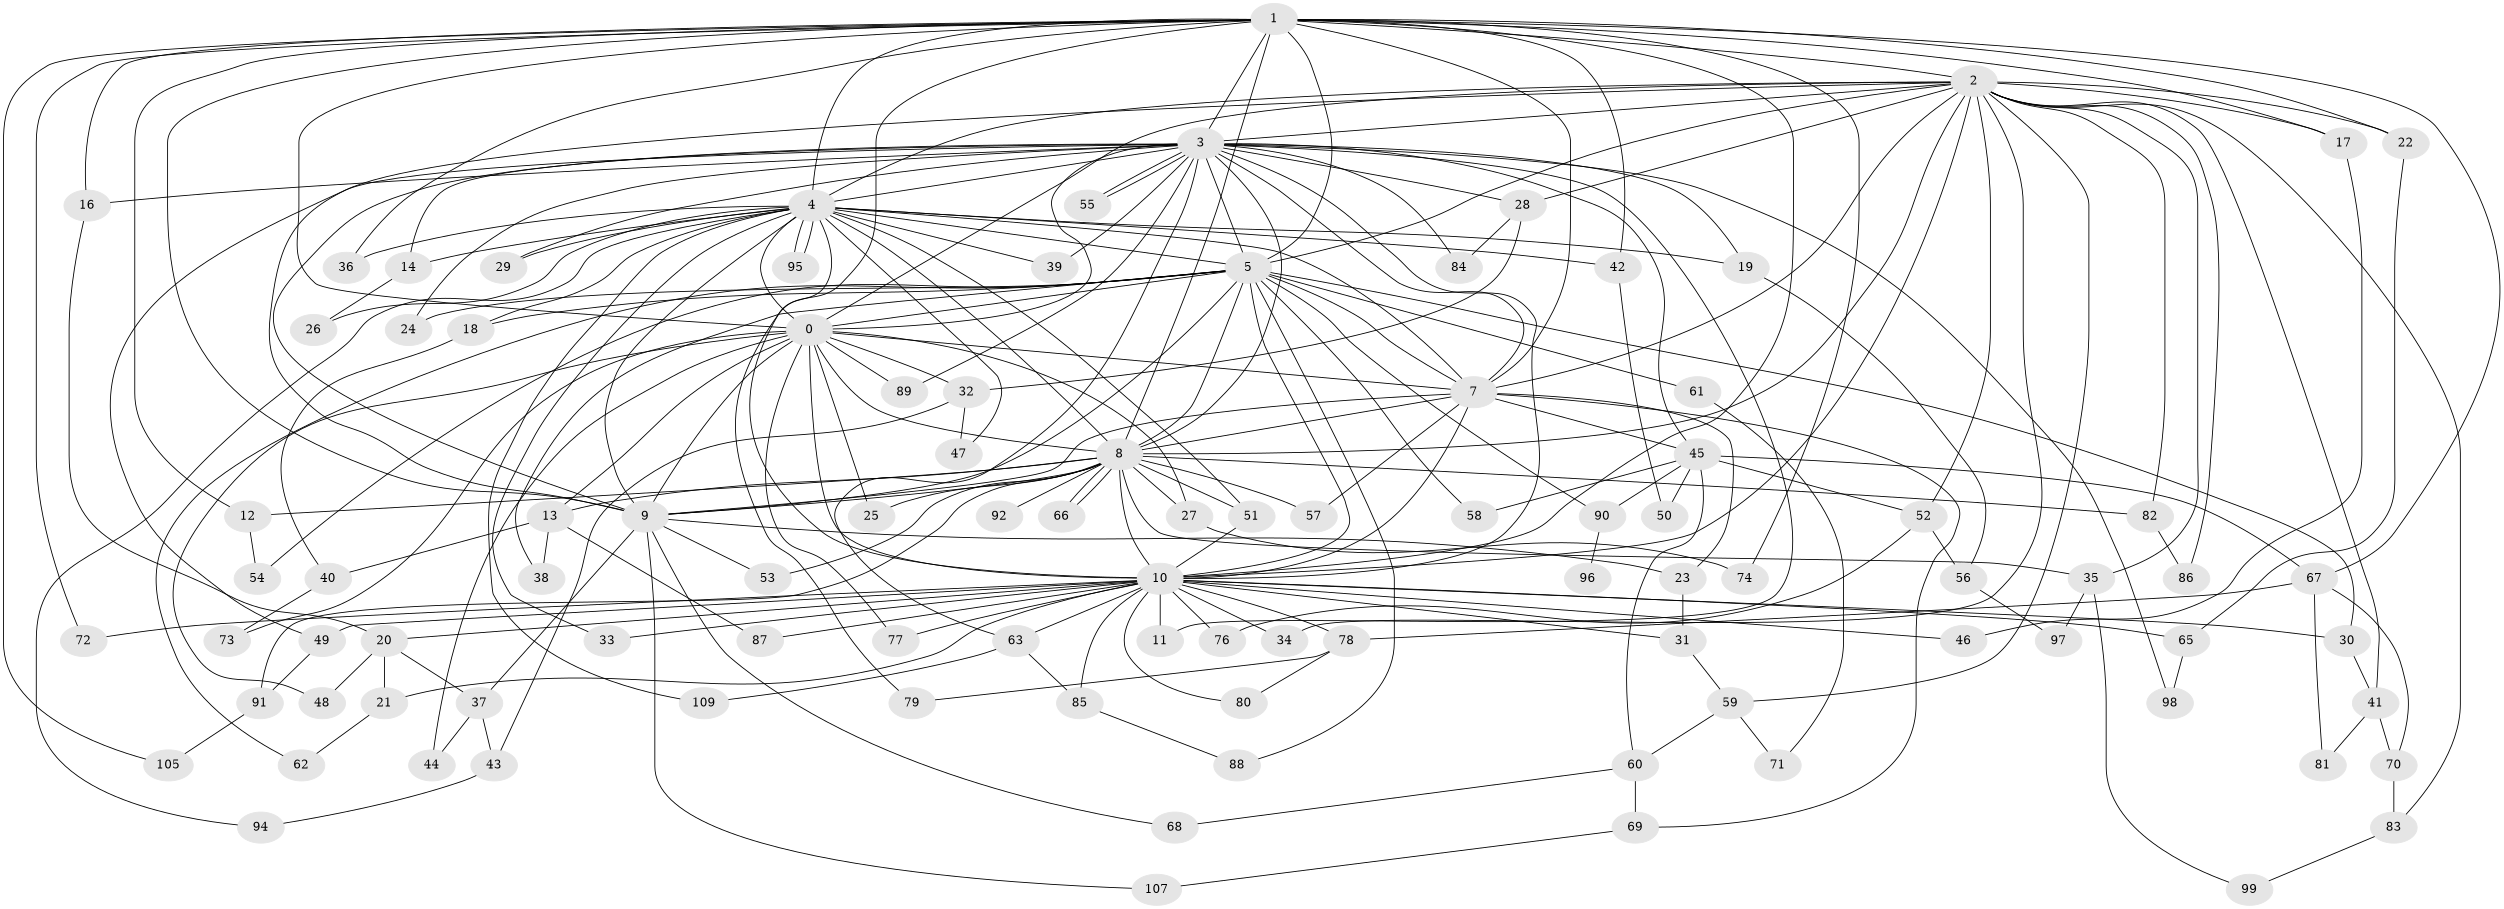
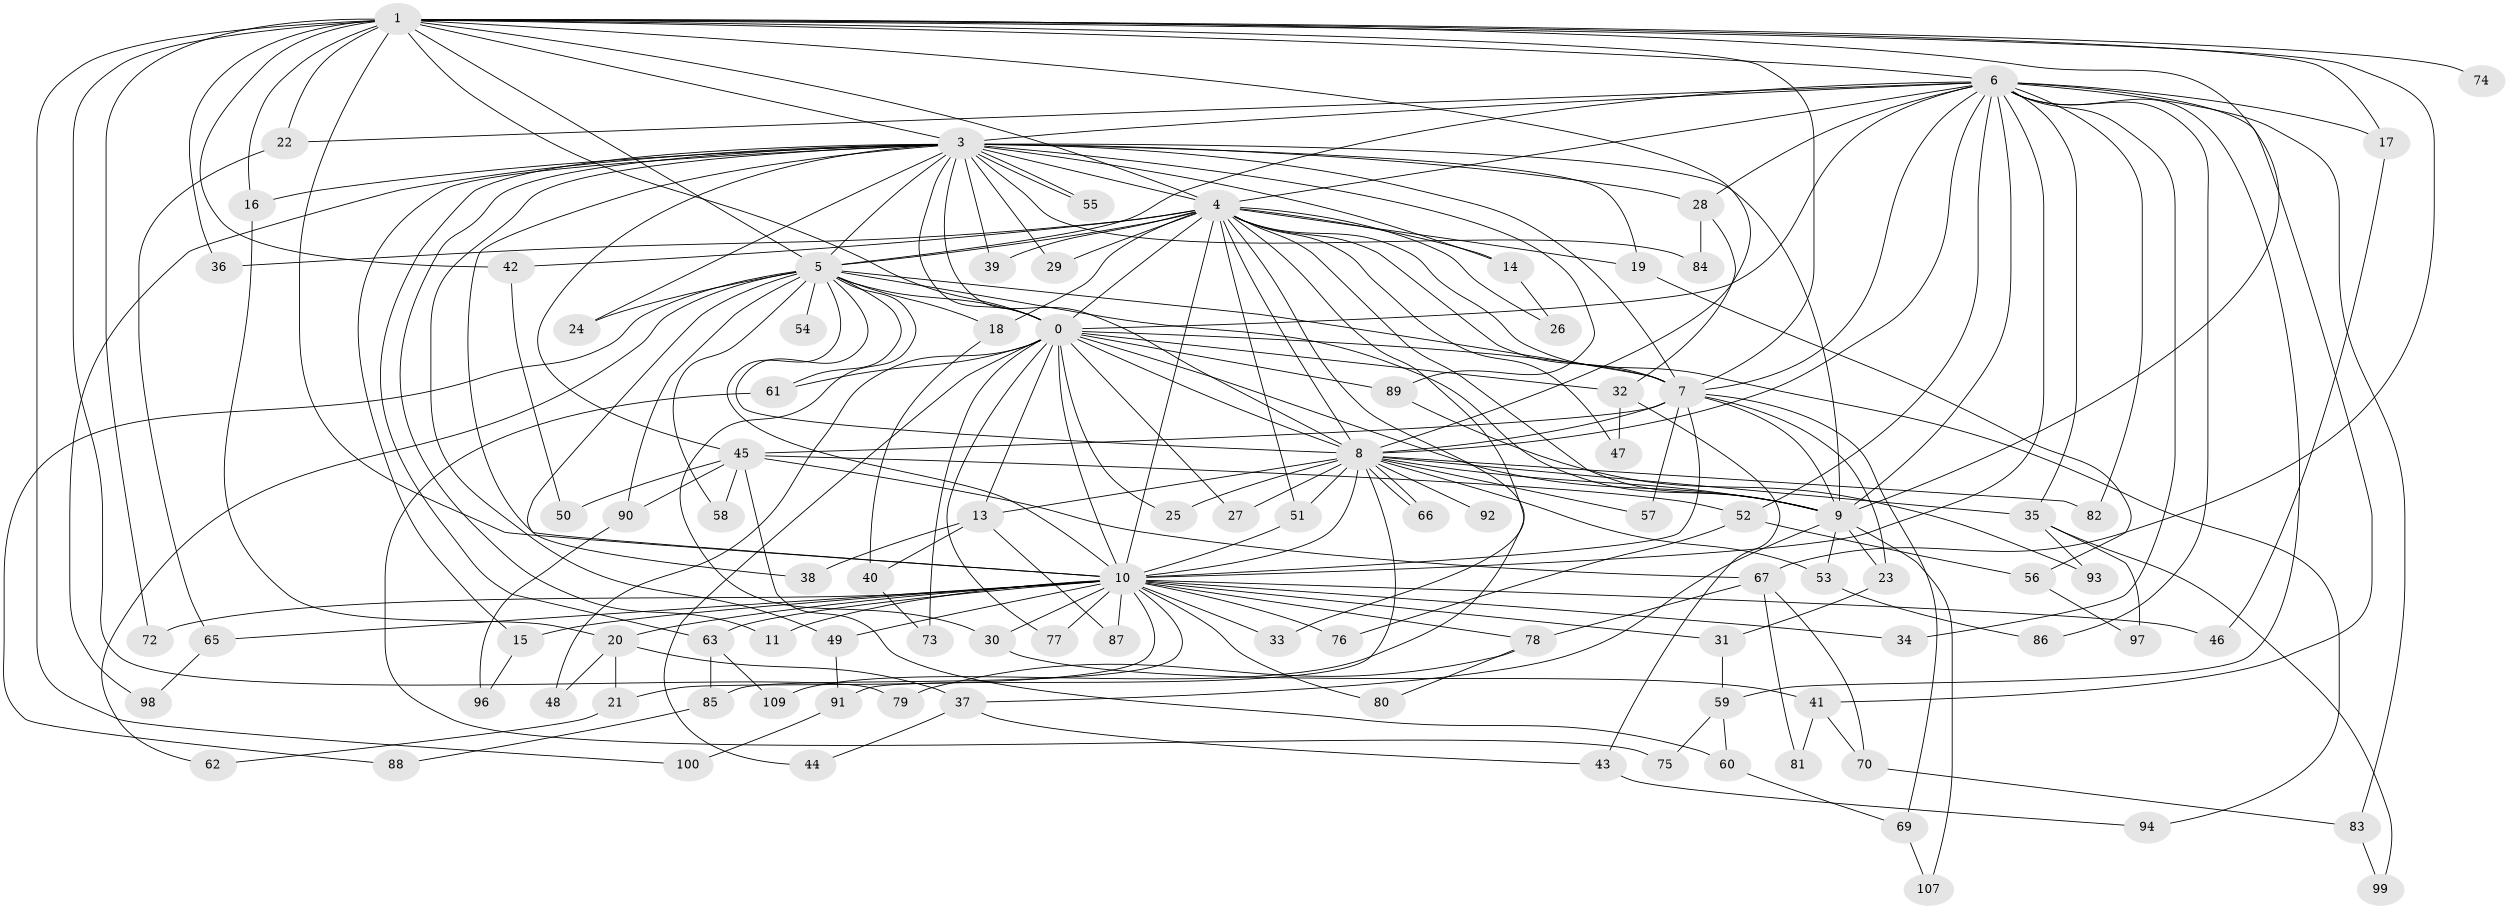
(1974, 81) -> (1995, 81)
(796, 268) -> none
none -> (919, 366)
(248, 517) -> none
(1507, 545) -> none
(2170, 551) -> (1929, 616)
none -> (2095, 579)
none -> (521, 641)
(168, 765) -> (688, 765)
(1778, 765) -> (1665, 765)
(1175, 828) -> none
